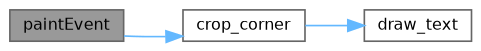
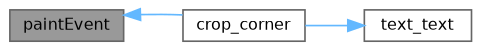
(418, 26) -> (418, 26)
(145, 37) -> (162, 14)
